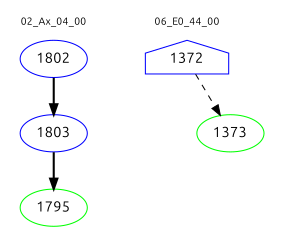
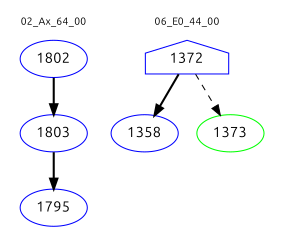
(54, 22) -> (54, 22)
none -> (145, 133)
(54, 208) -> (54, 208)
